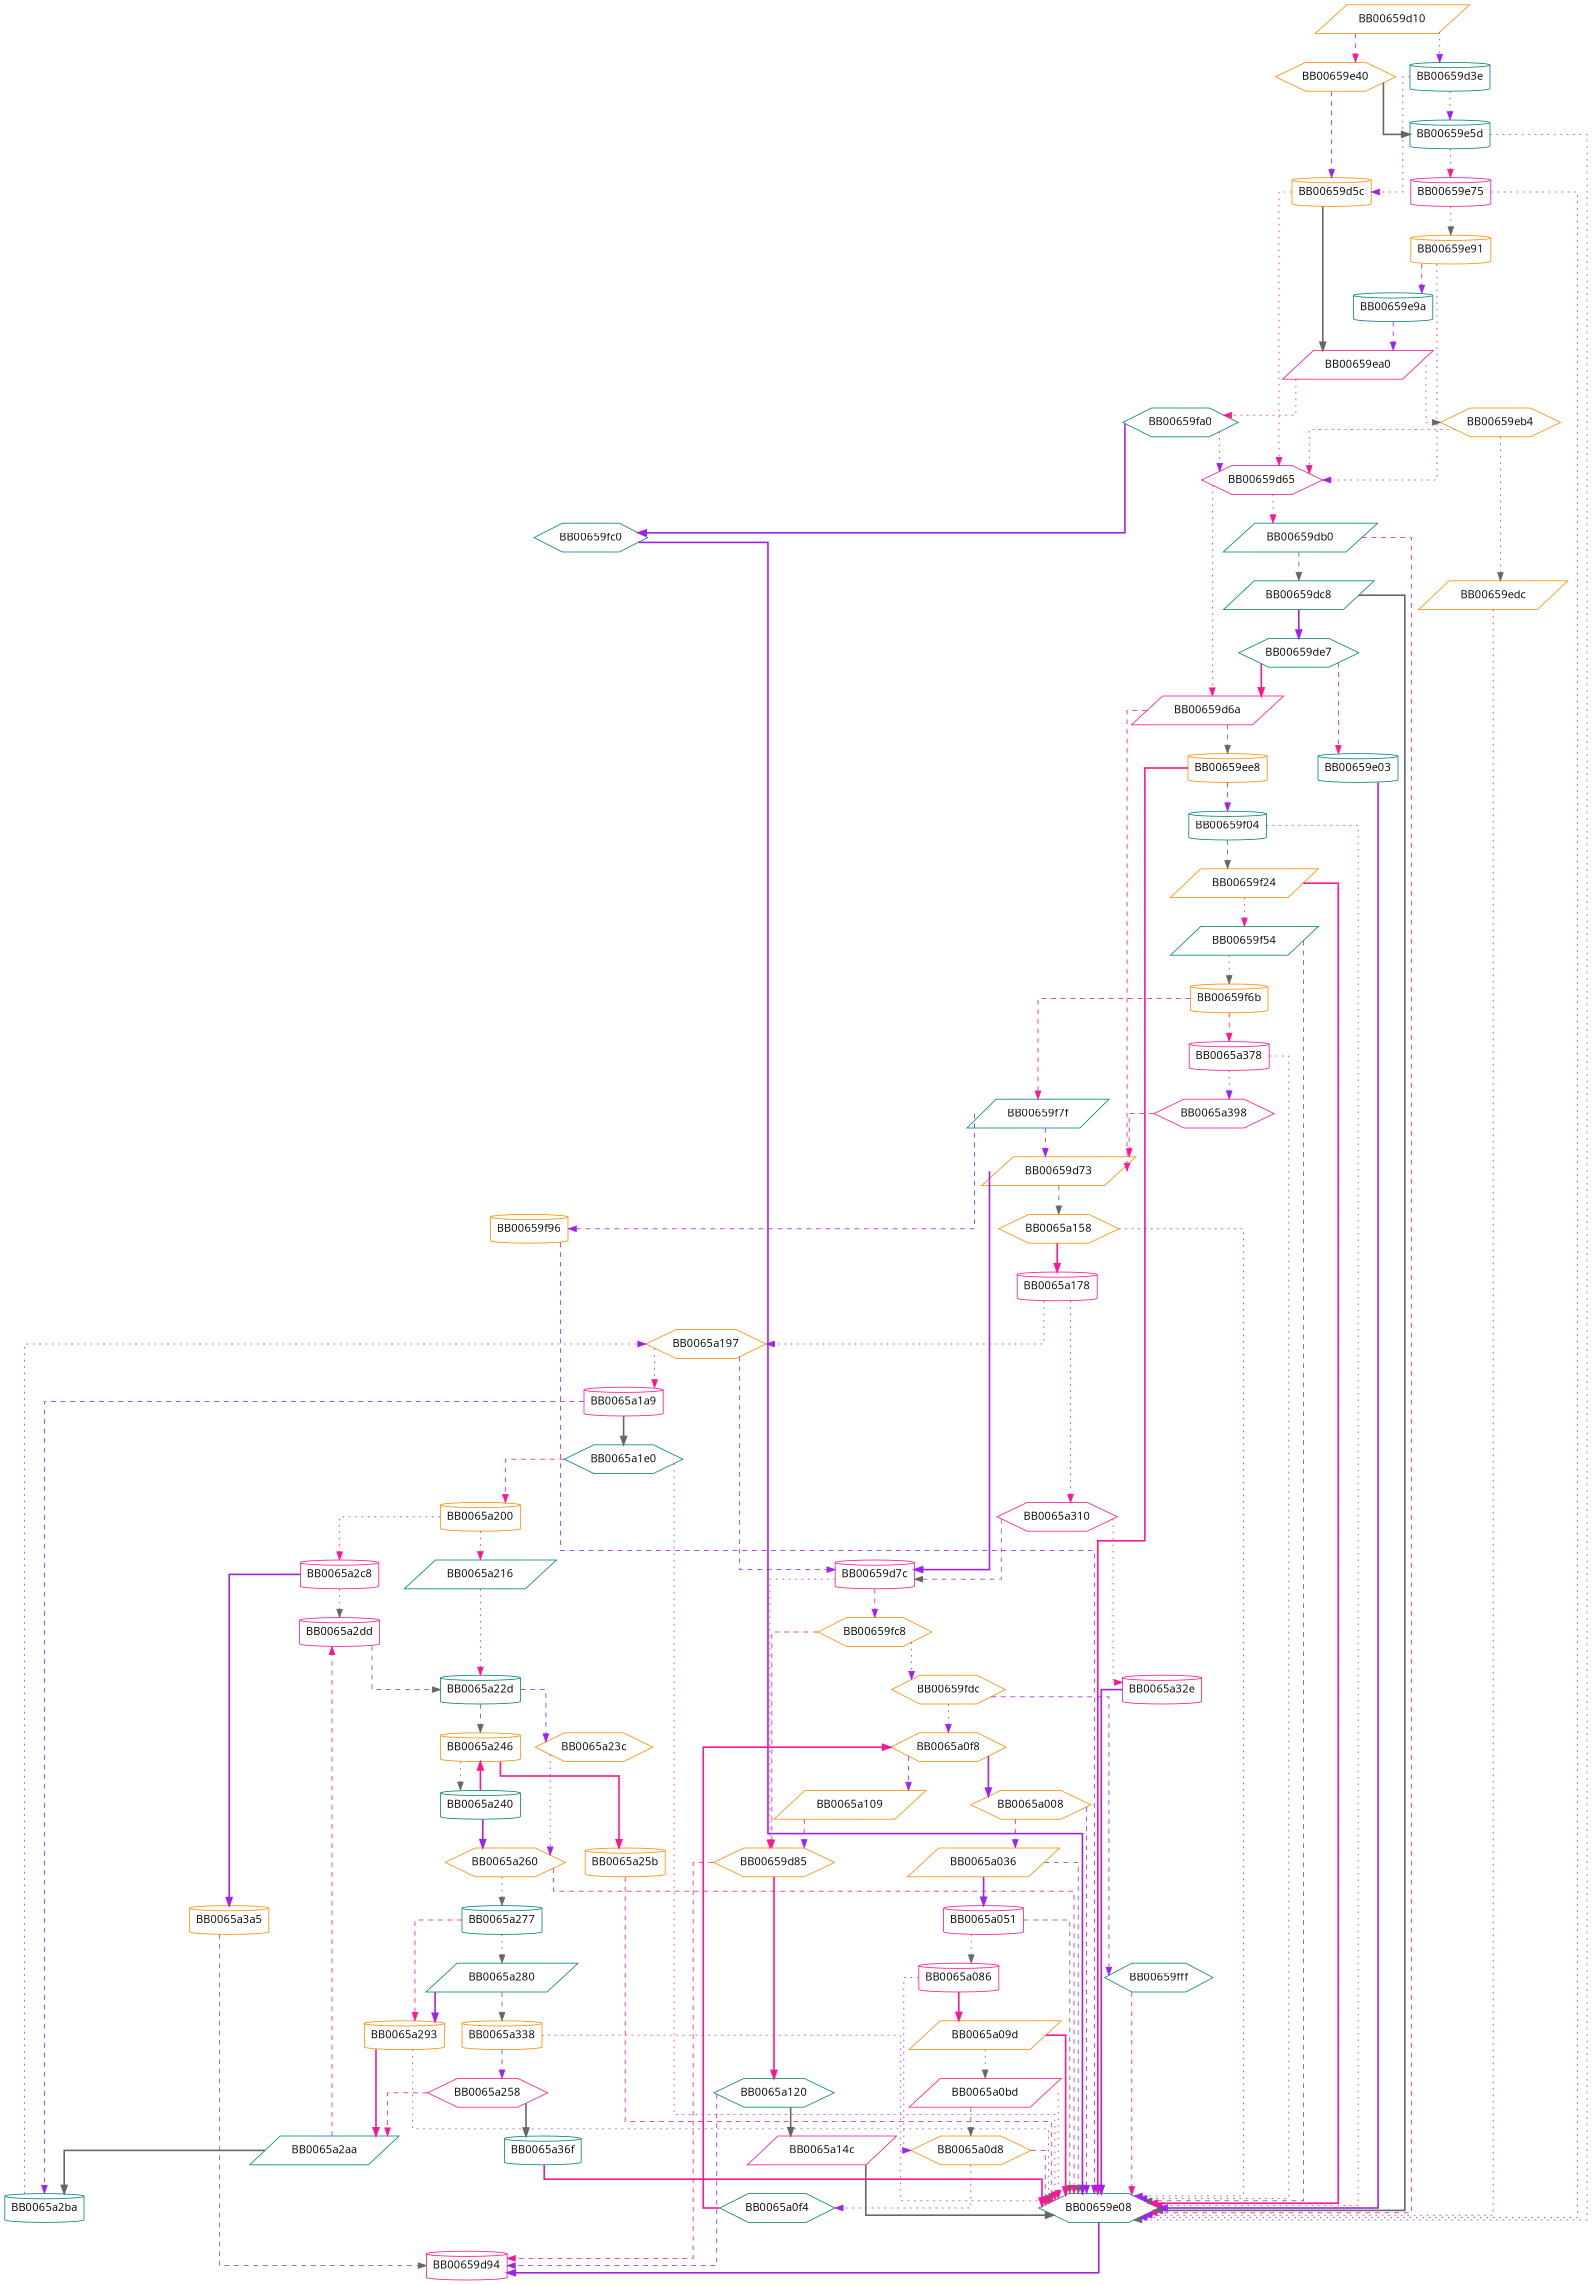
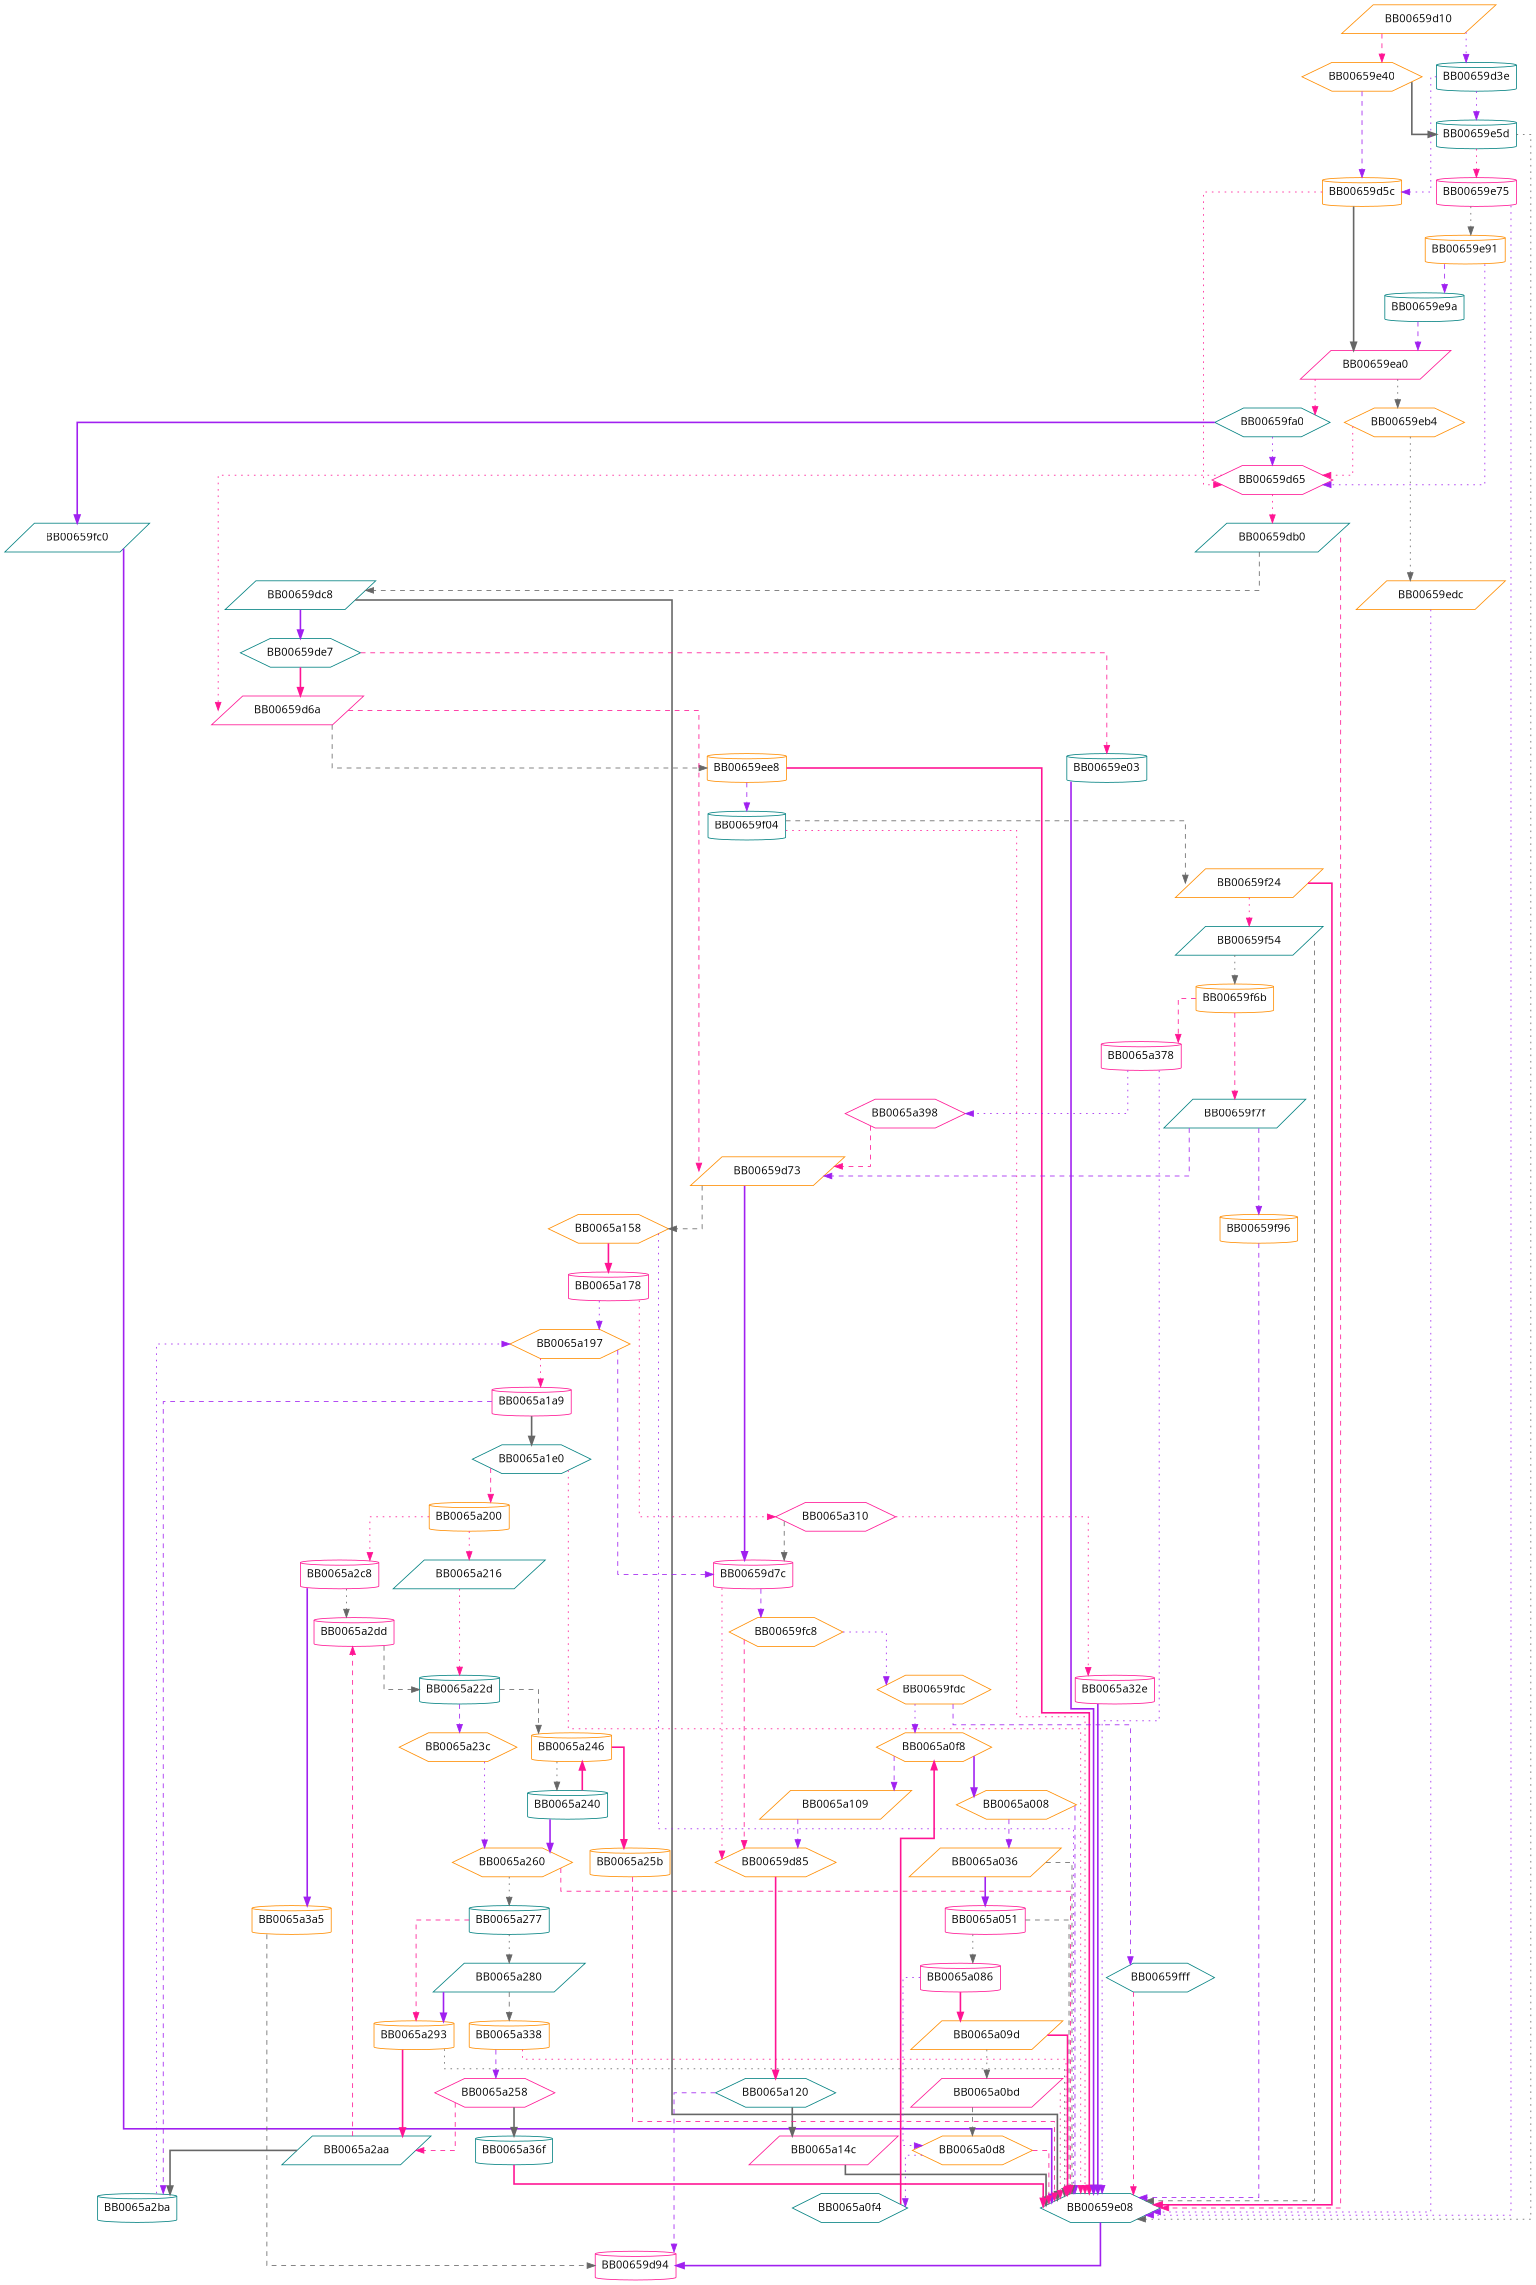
(591, 538) -> (77, 538)
(693, 2139) -> none
